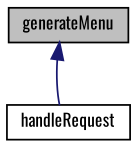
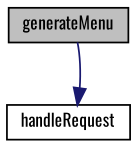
(57, 83) -> (80, 65)
